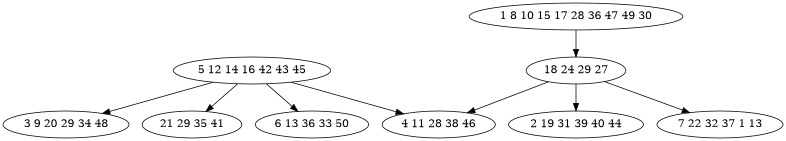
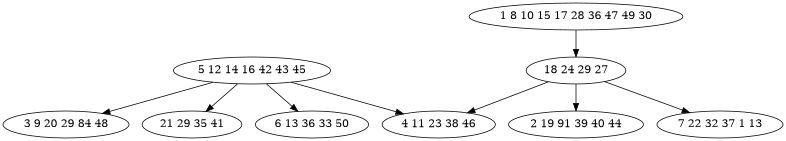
(66, 124) -> (66, 124)
(439, 124) -> (439, 124)
(576, 124) -> (576, 124)
